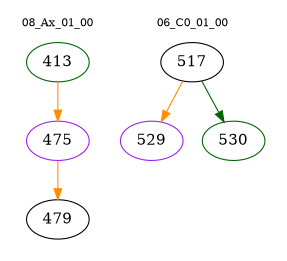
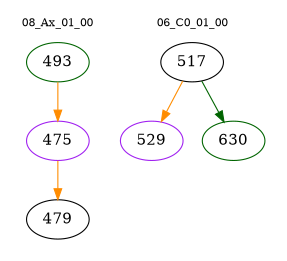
(58, 62) -> (58, 62)
(234, 141) -> (234, 141)
